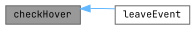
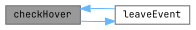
none -> (93, 22)
